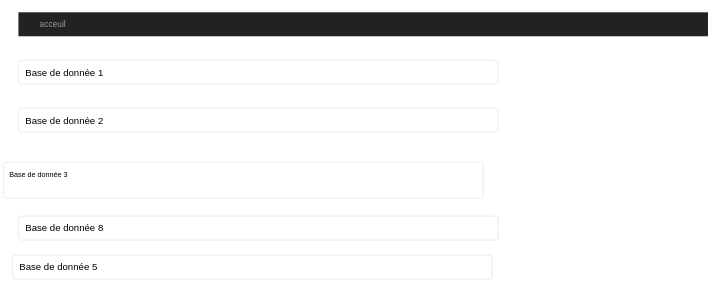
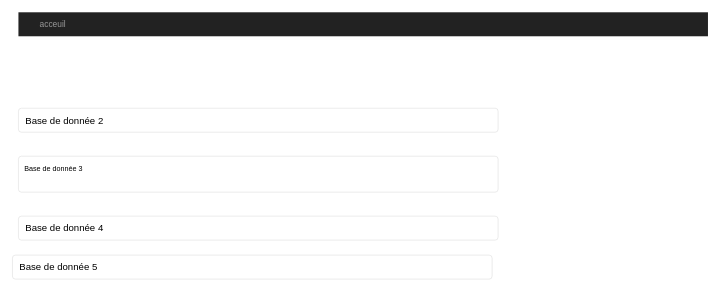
(258, 72) -> none
(243, 180) -> (258, 174)
(65, 228) -> (65, 228)
